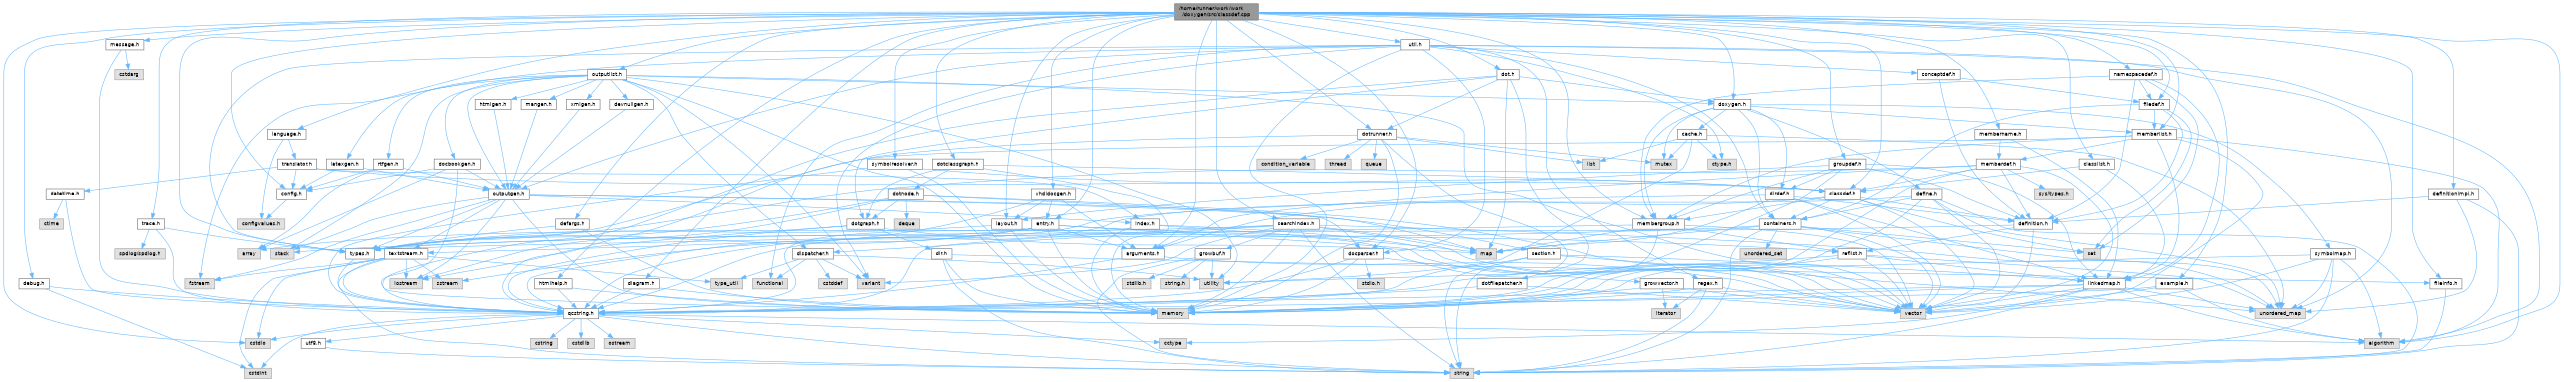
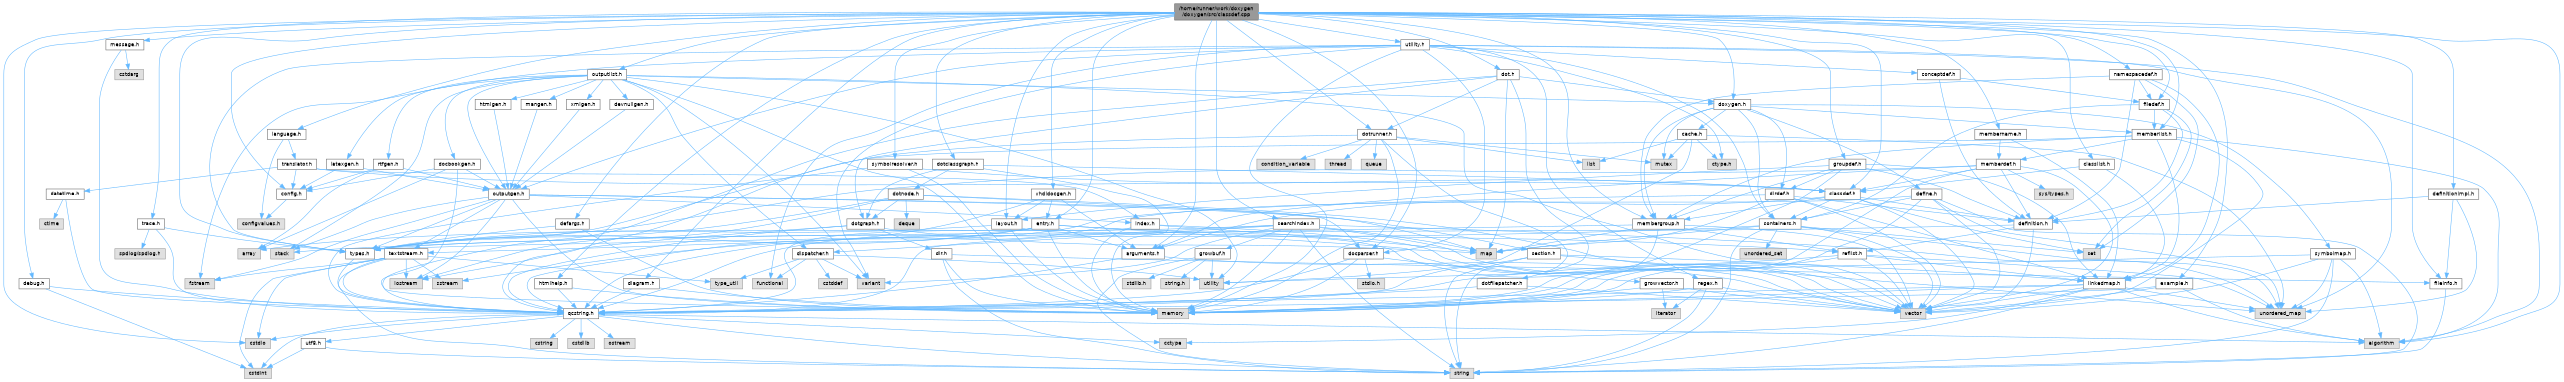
(1216, 12) -> (1216, 12)
(1415, 45) -> (1415, 45)
none -> (288, 357)
(2078, 366) -> (2450, 236)
